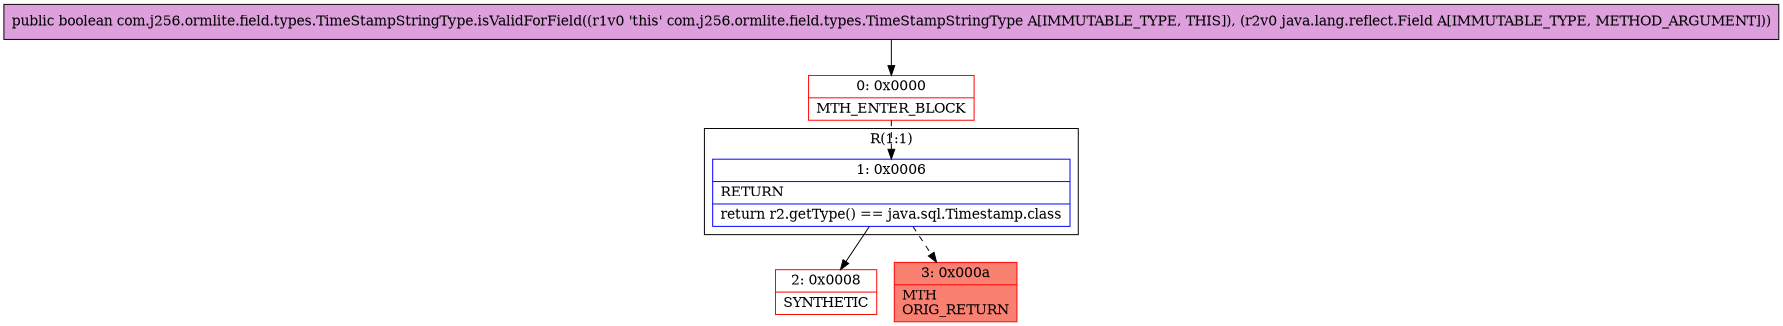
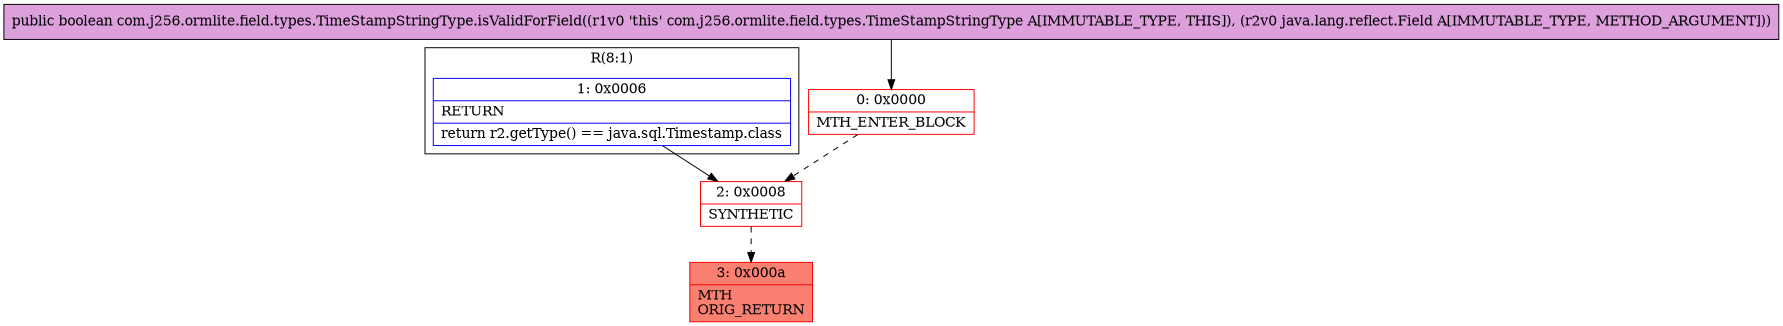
(891, 135) -> (825, 155)
(891, 140) -> (612, 59)
(922, 241) -> (751, 240)
